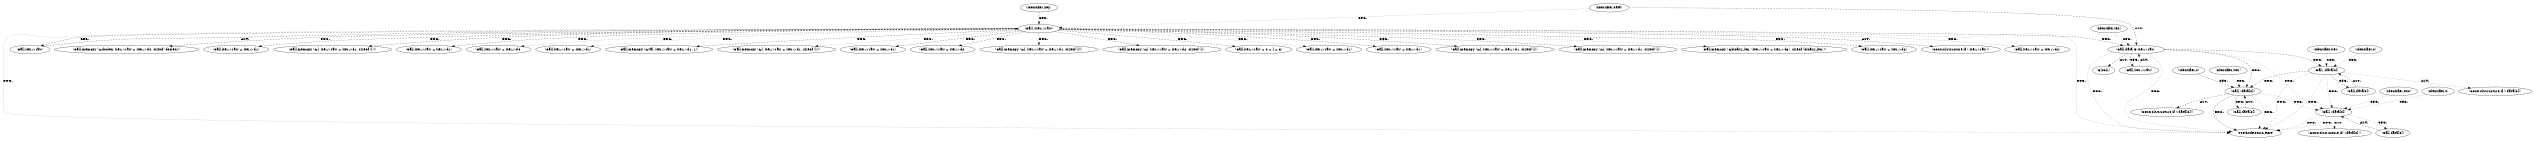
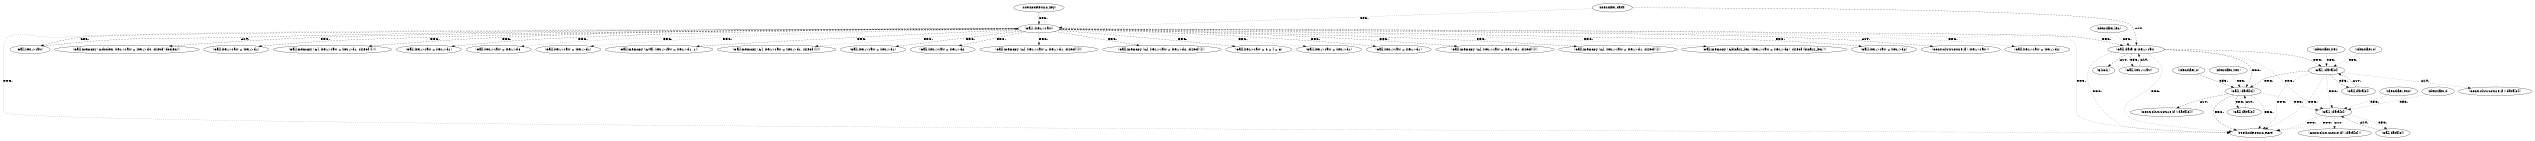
(1039, 8) -> (1039, 8)
